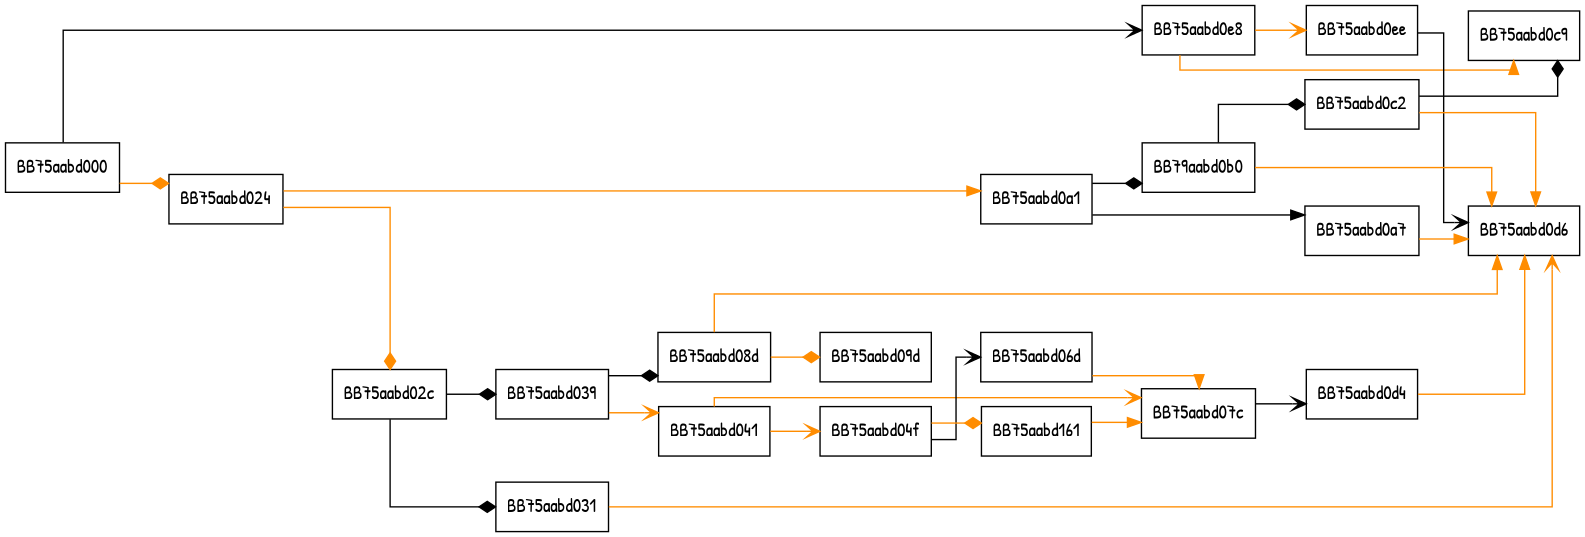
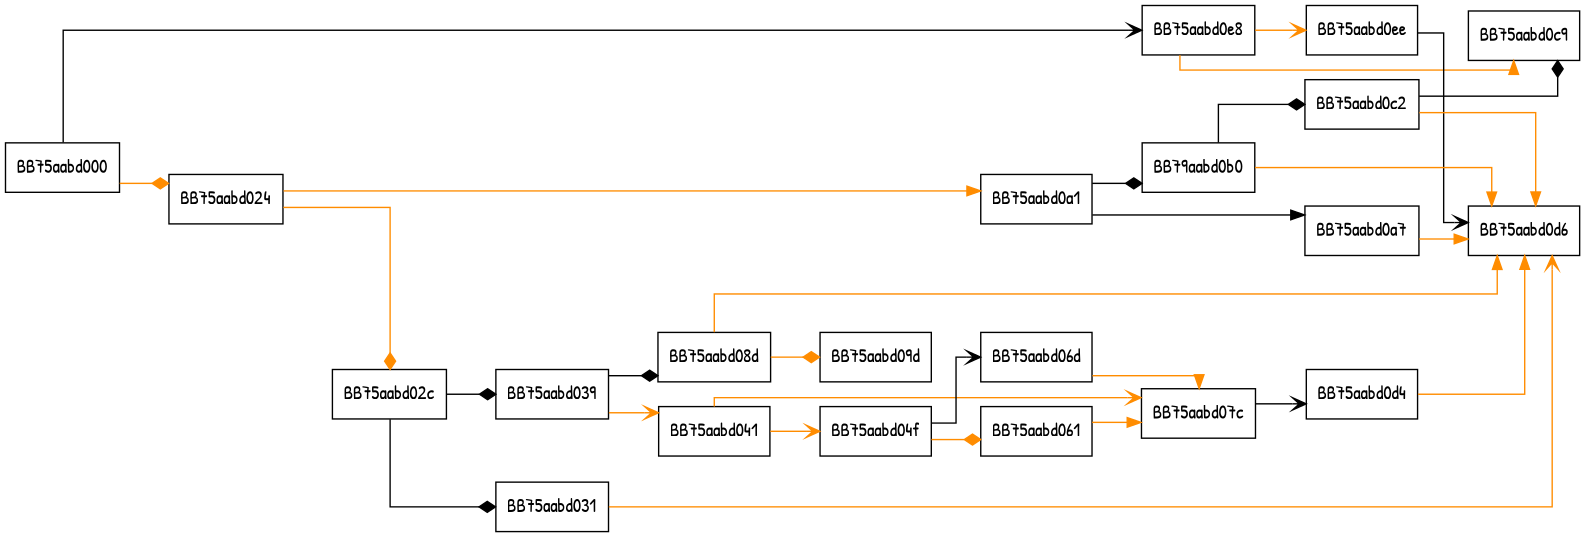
(1036, 431) -> (1036, 431)
